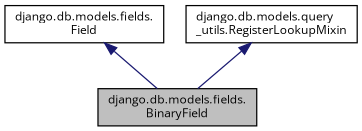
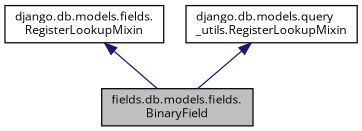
(84, 24) -> (84, 24)
(177, 107) -> (177, 107)
